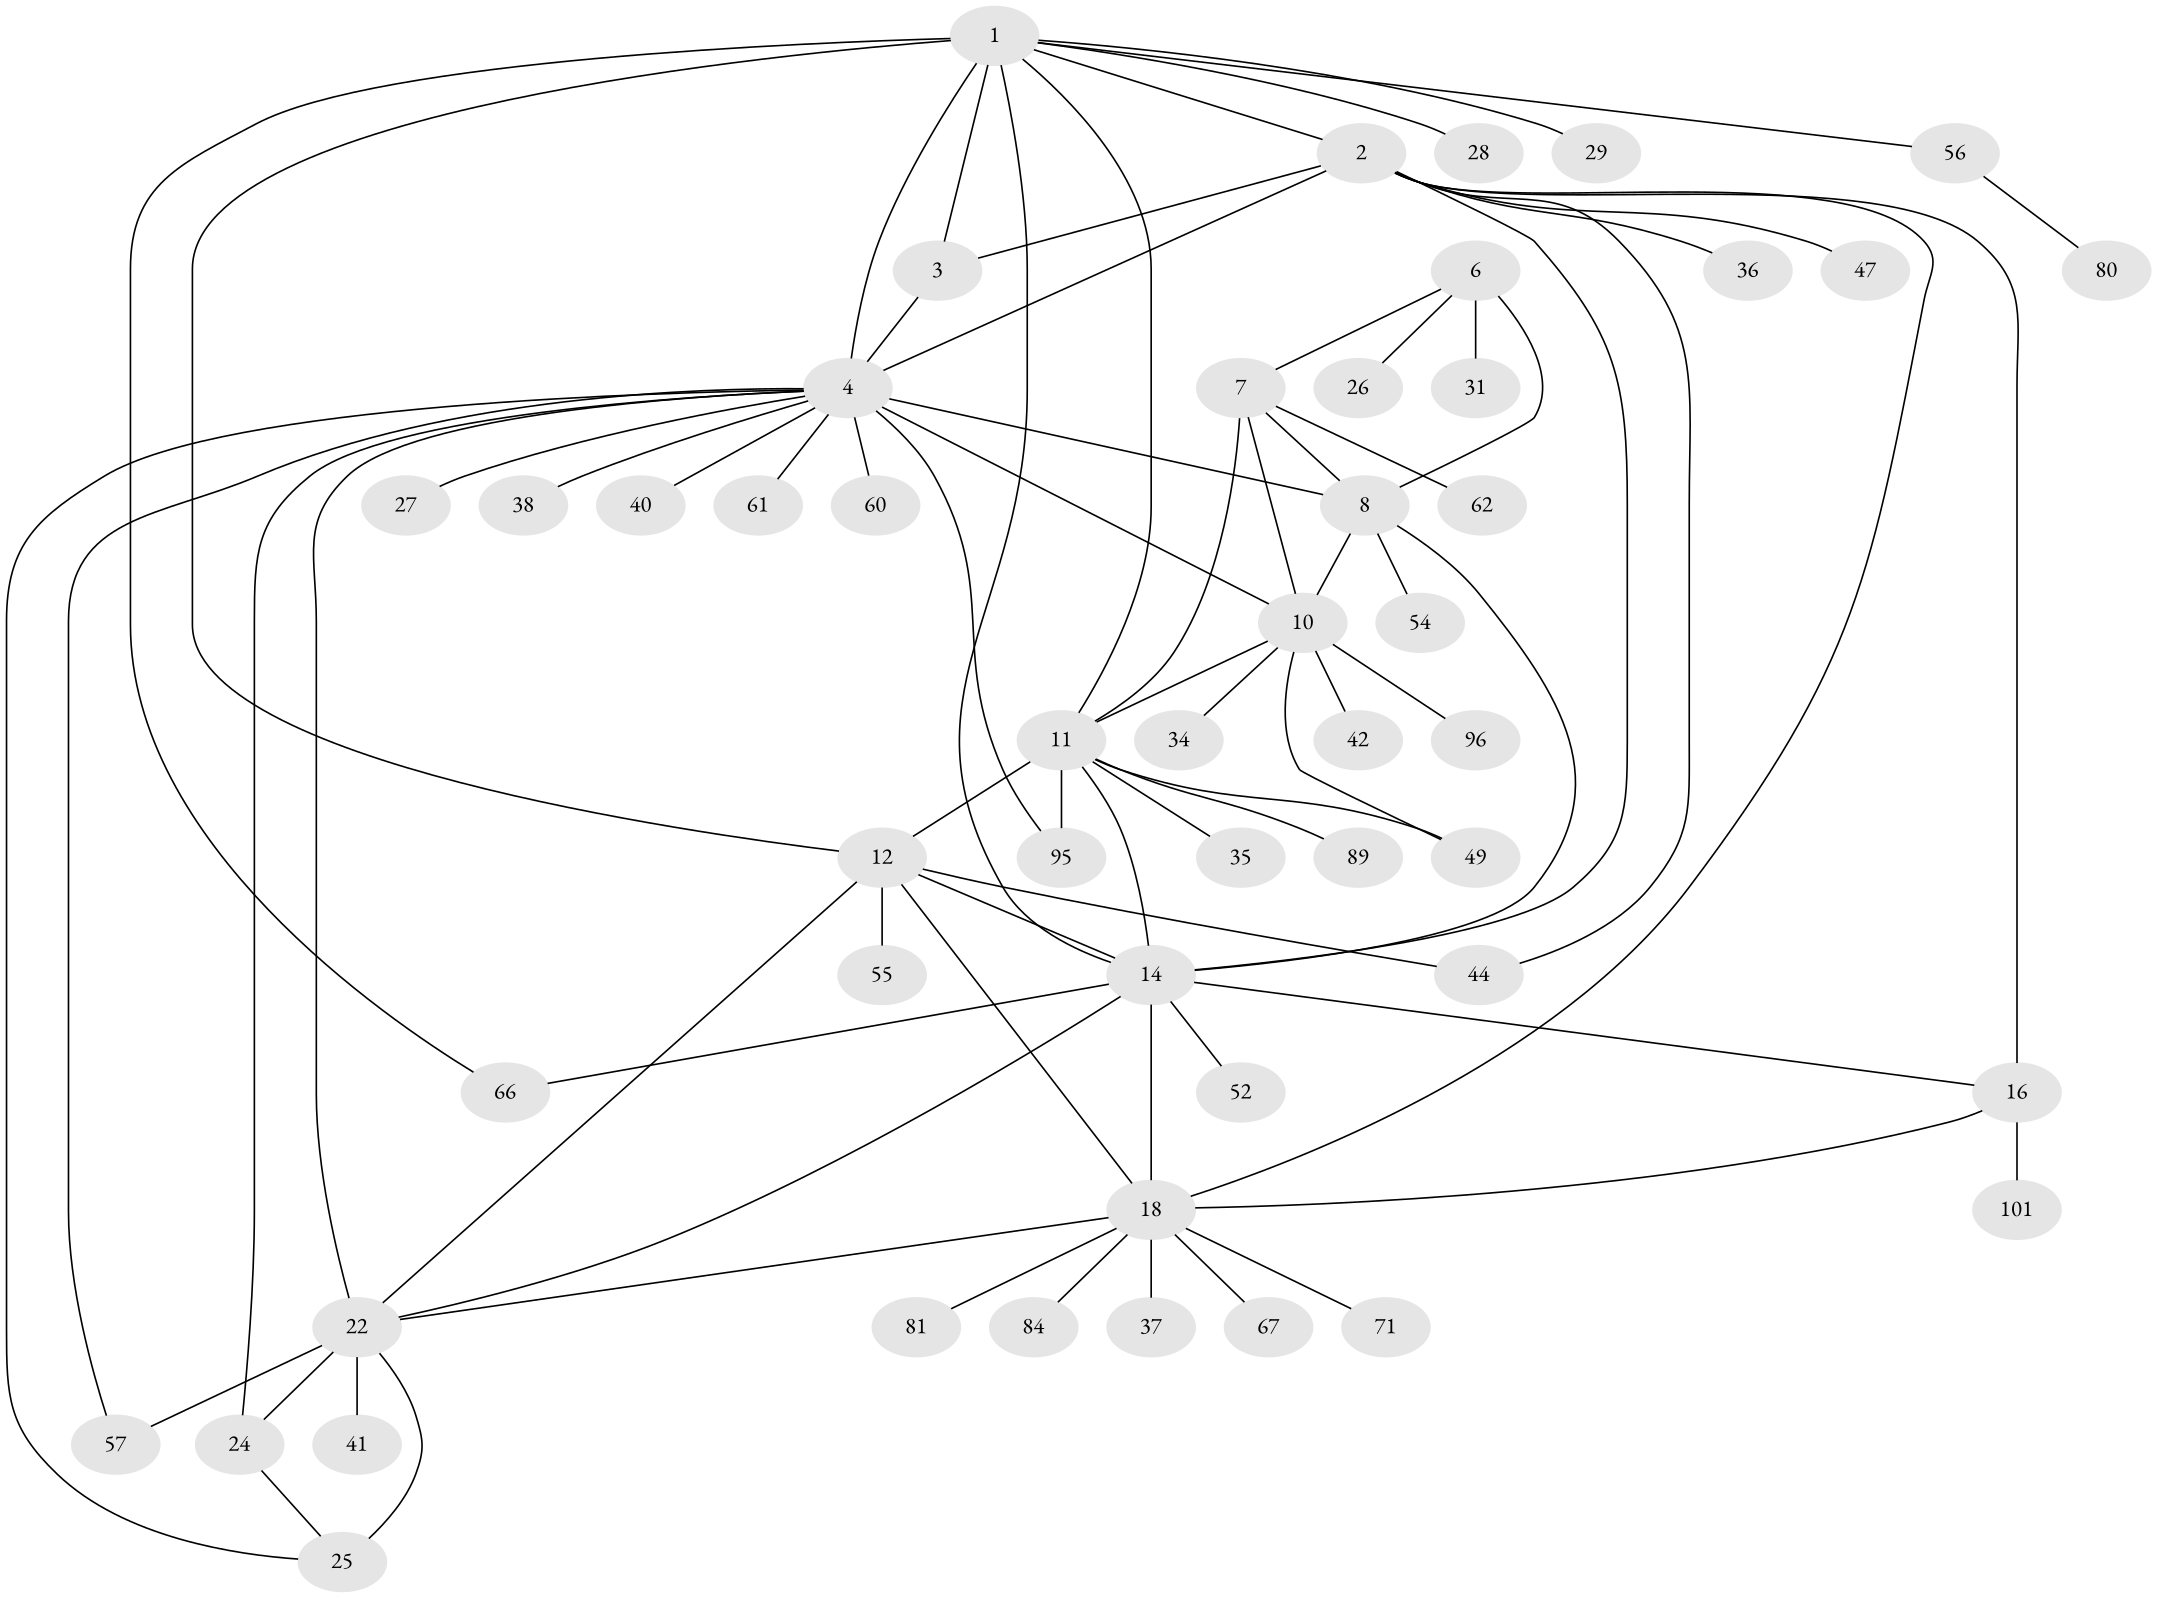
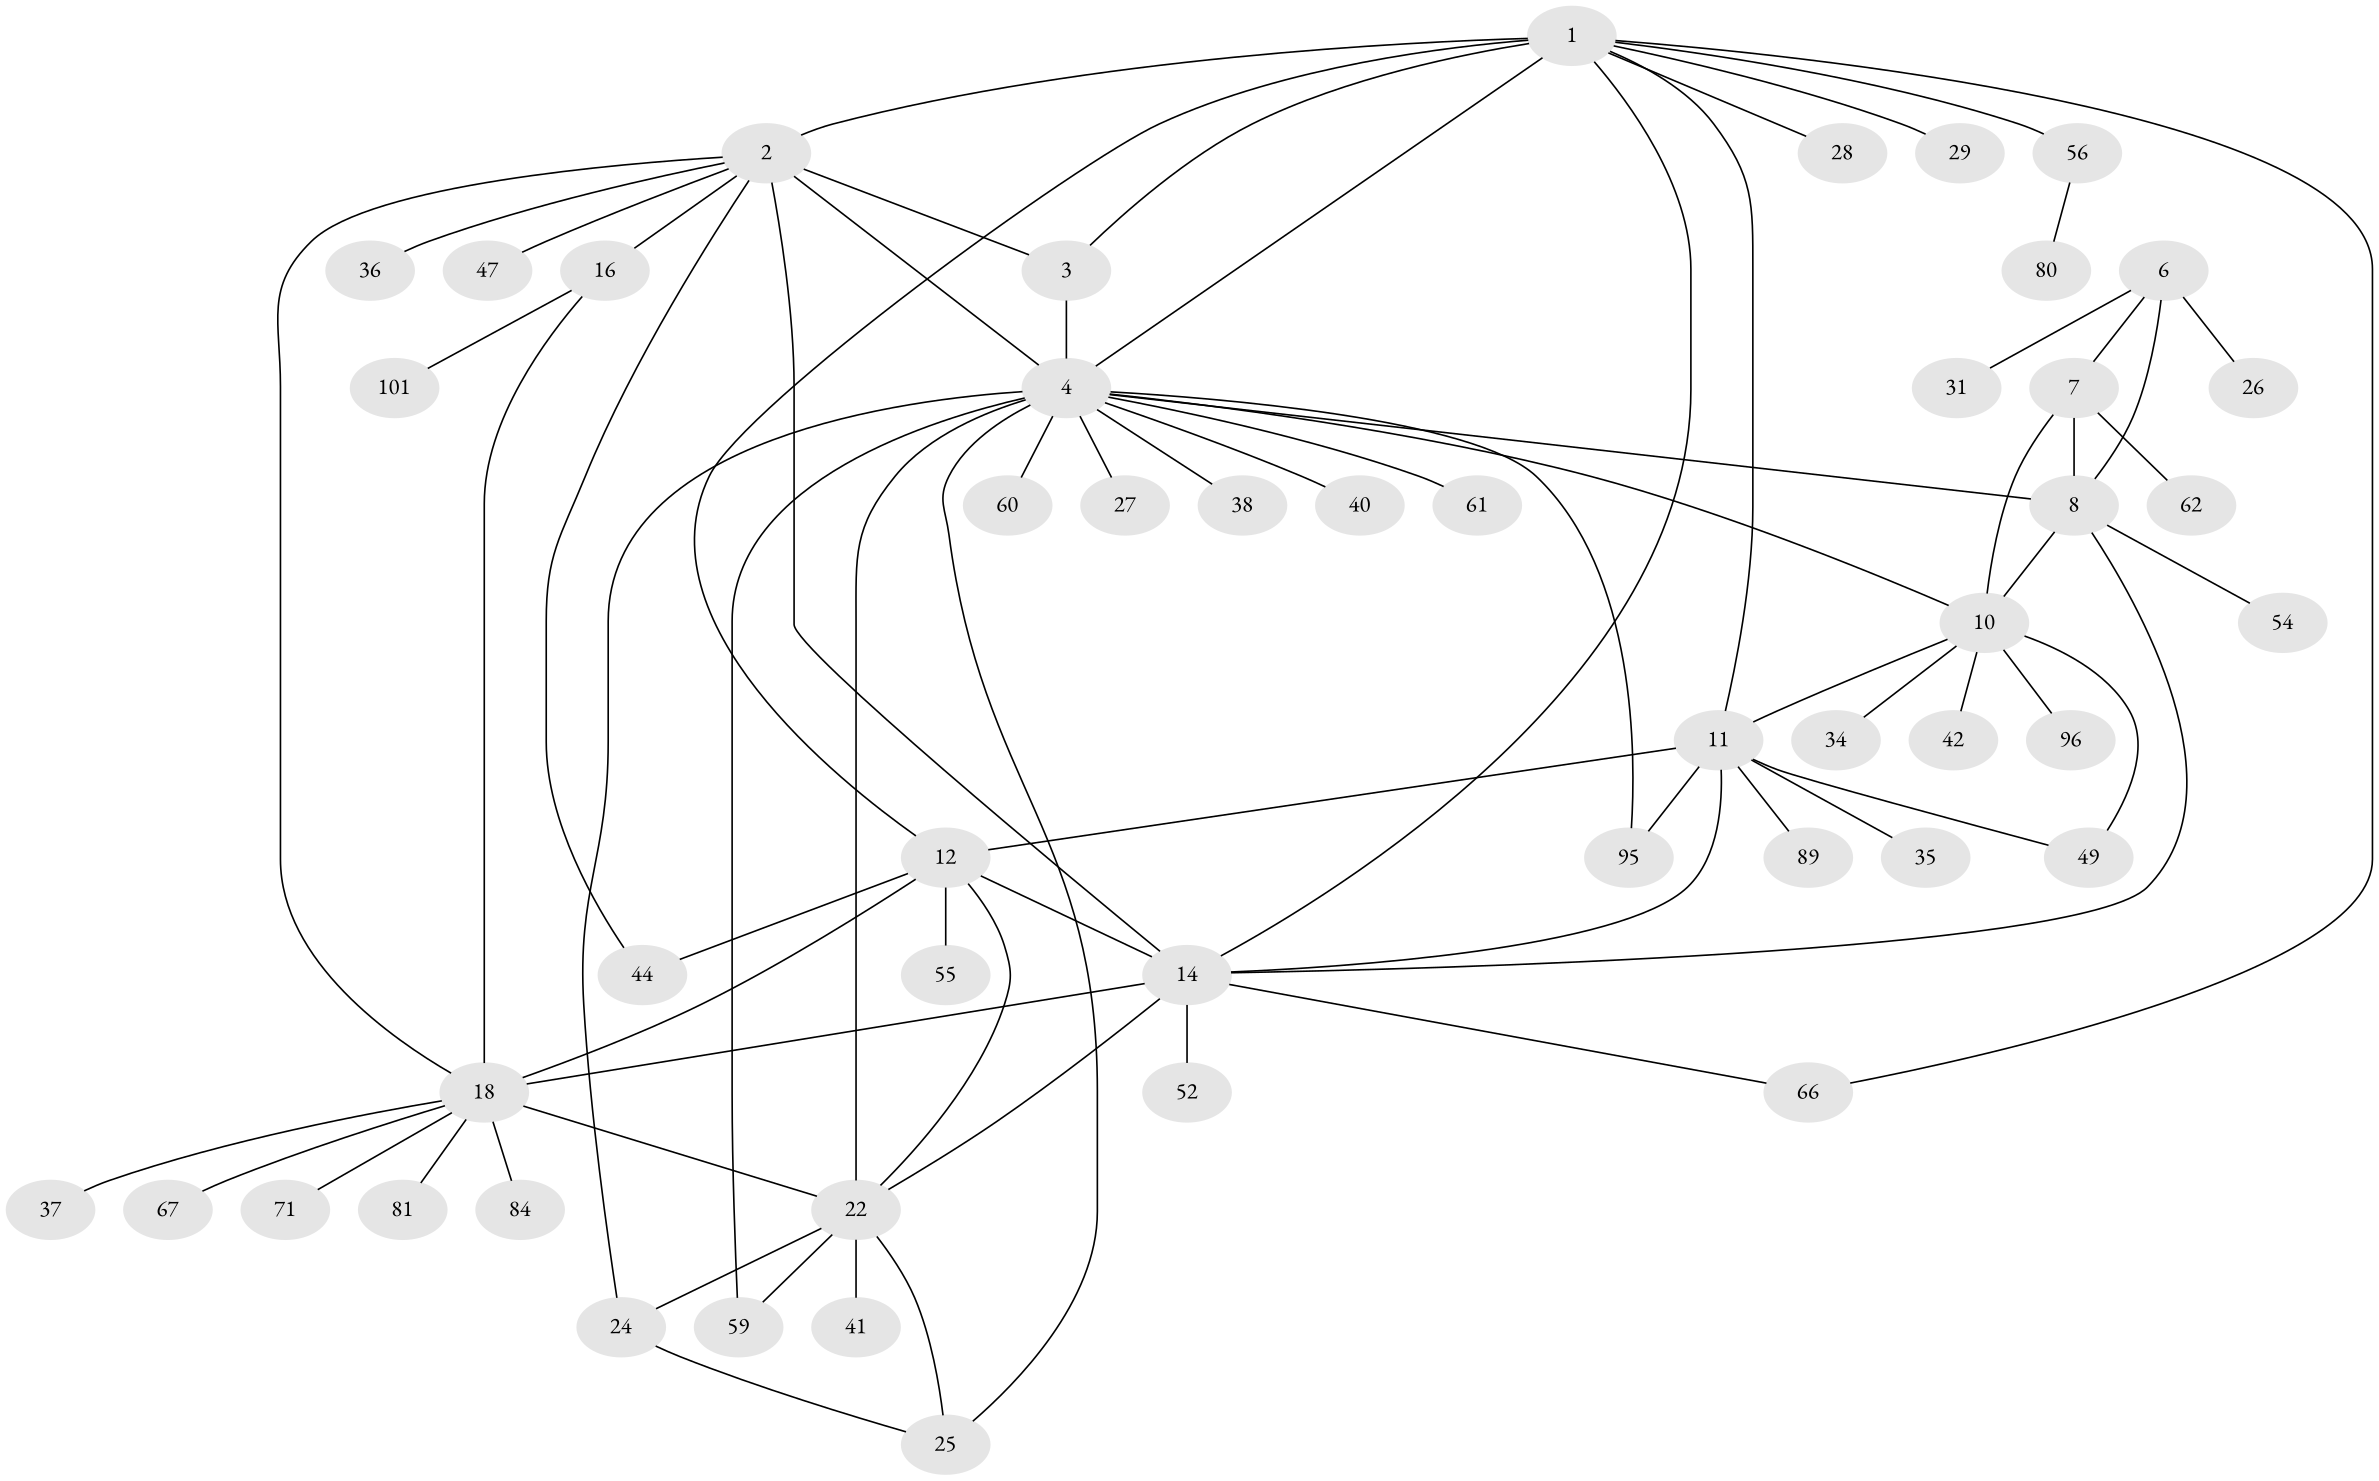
(1205, 590) -> none
(1584, 1034) -> none
(116, 1445) -> (739, 1327)
